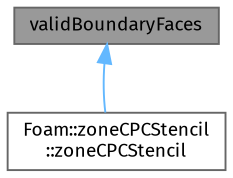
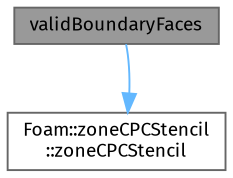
(104, 88) -> (129, 69)
